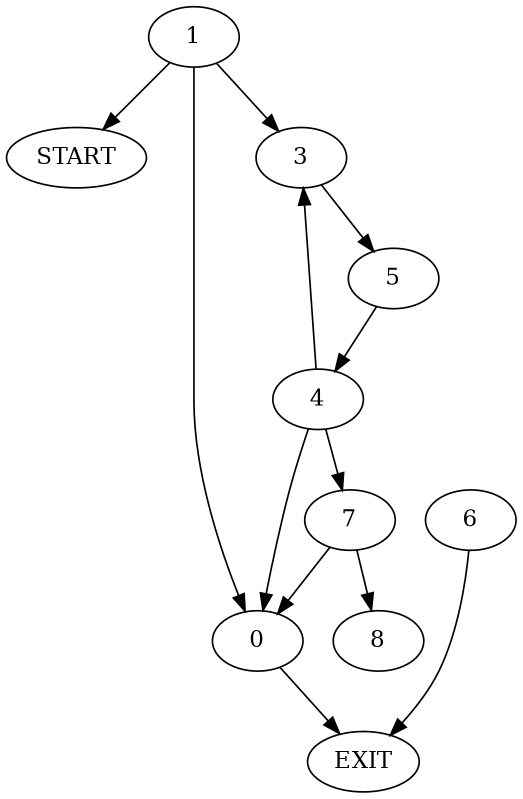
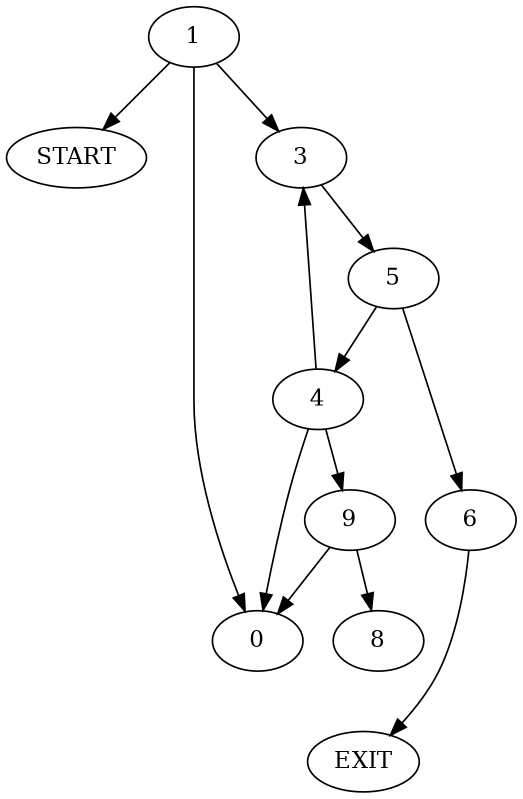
none -> (430, 391)
(350, 520) -> (350, 520)
(304, 694) -> none
